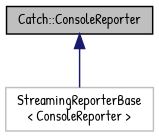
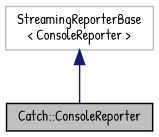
(80, 68) -> (80, 84)
